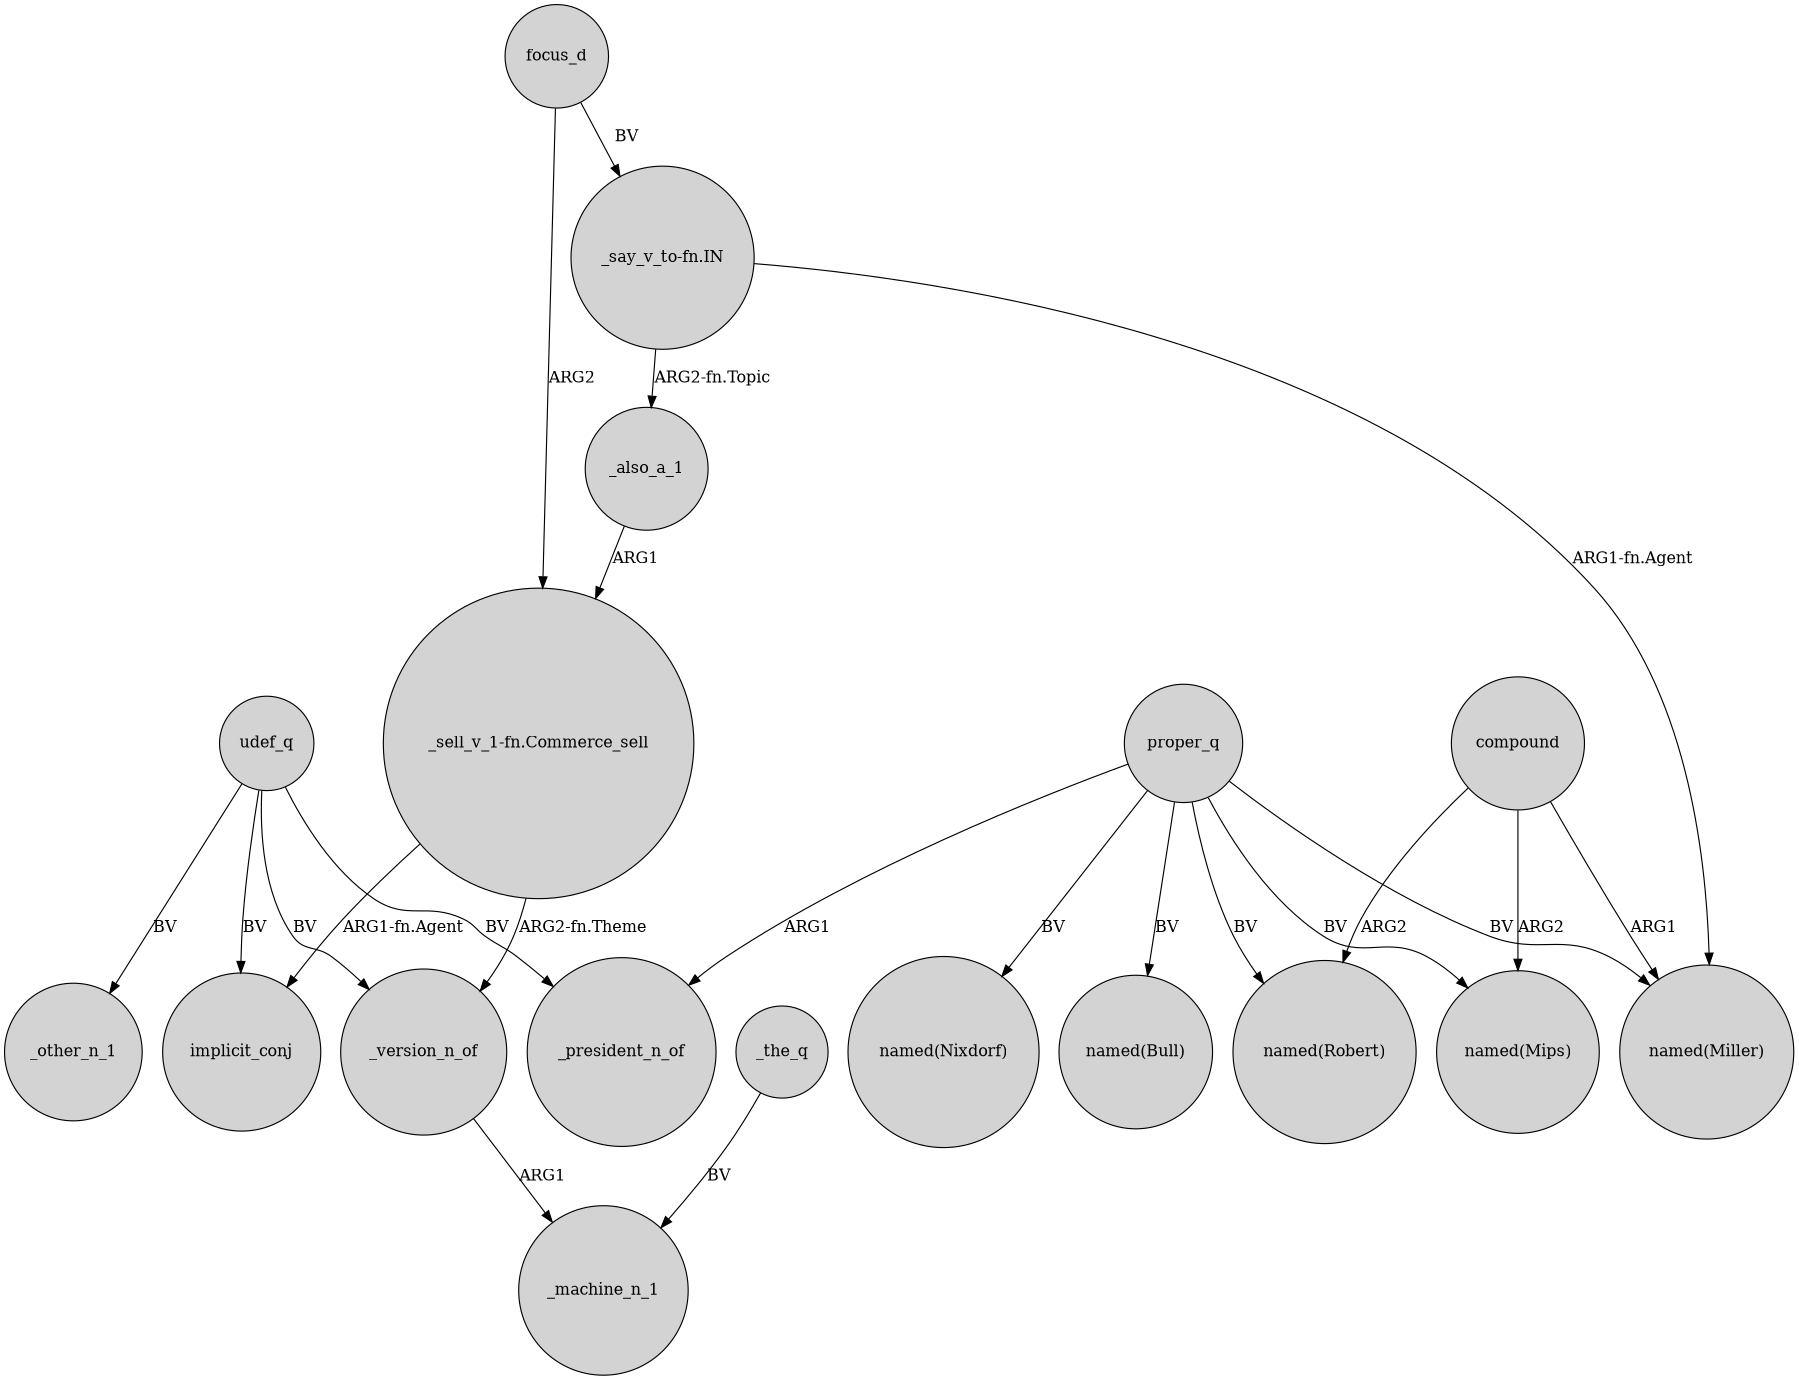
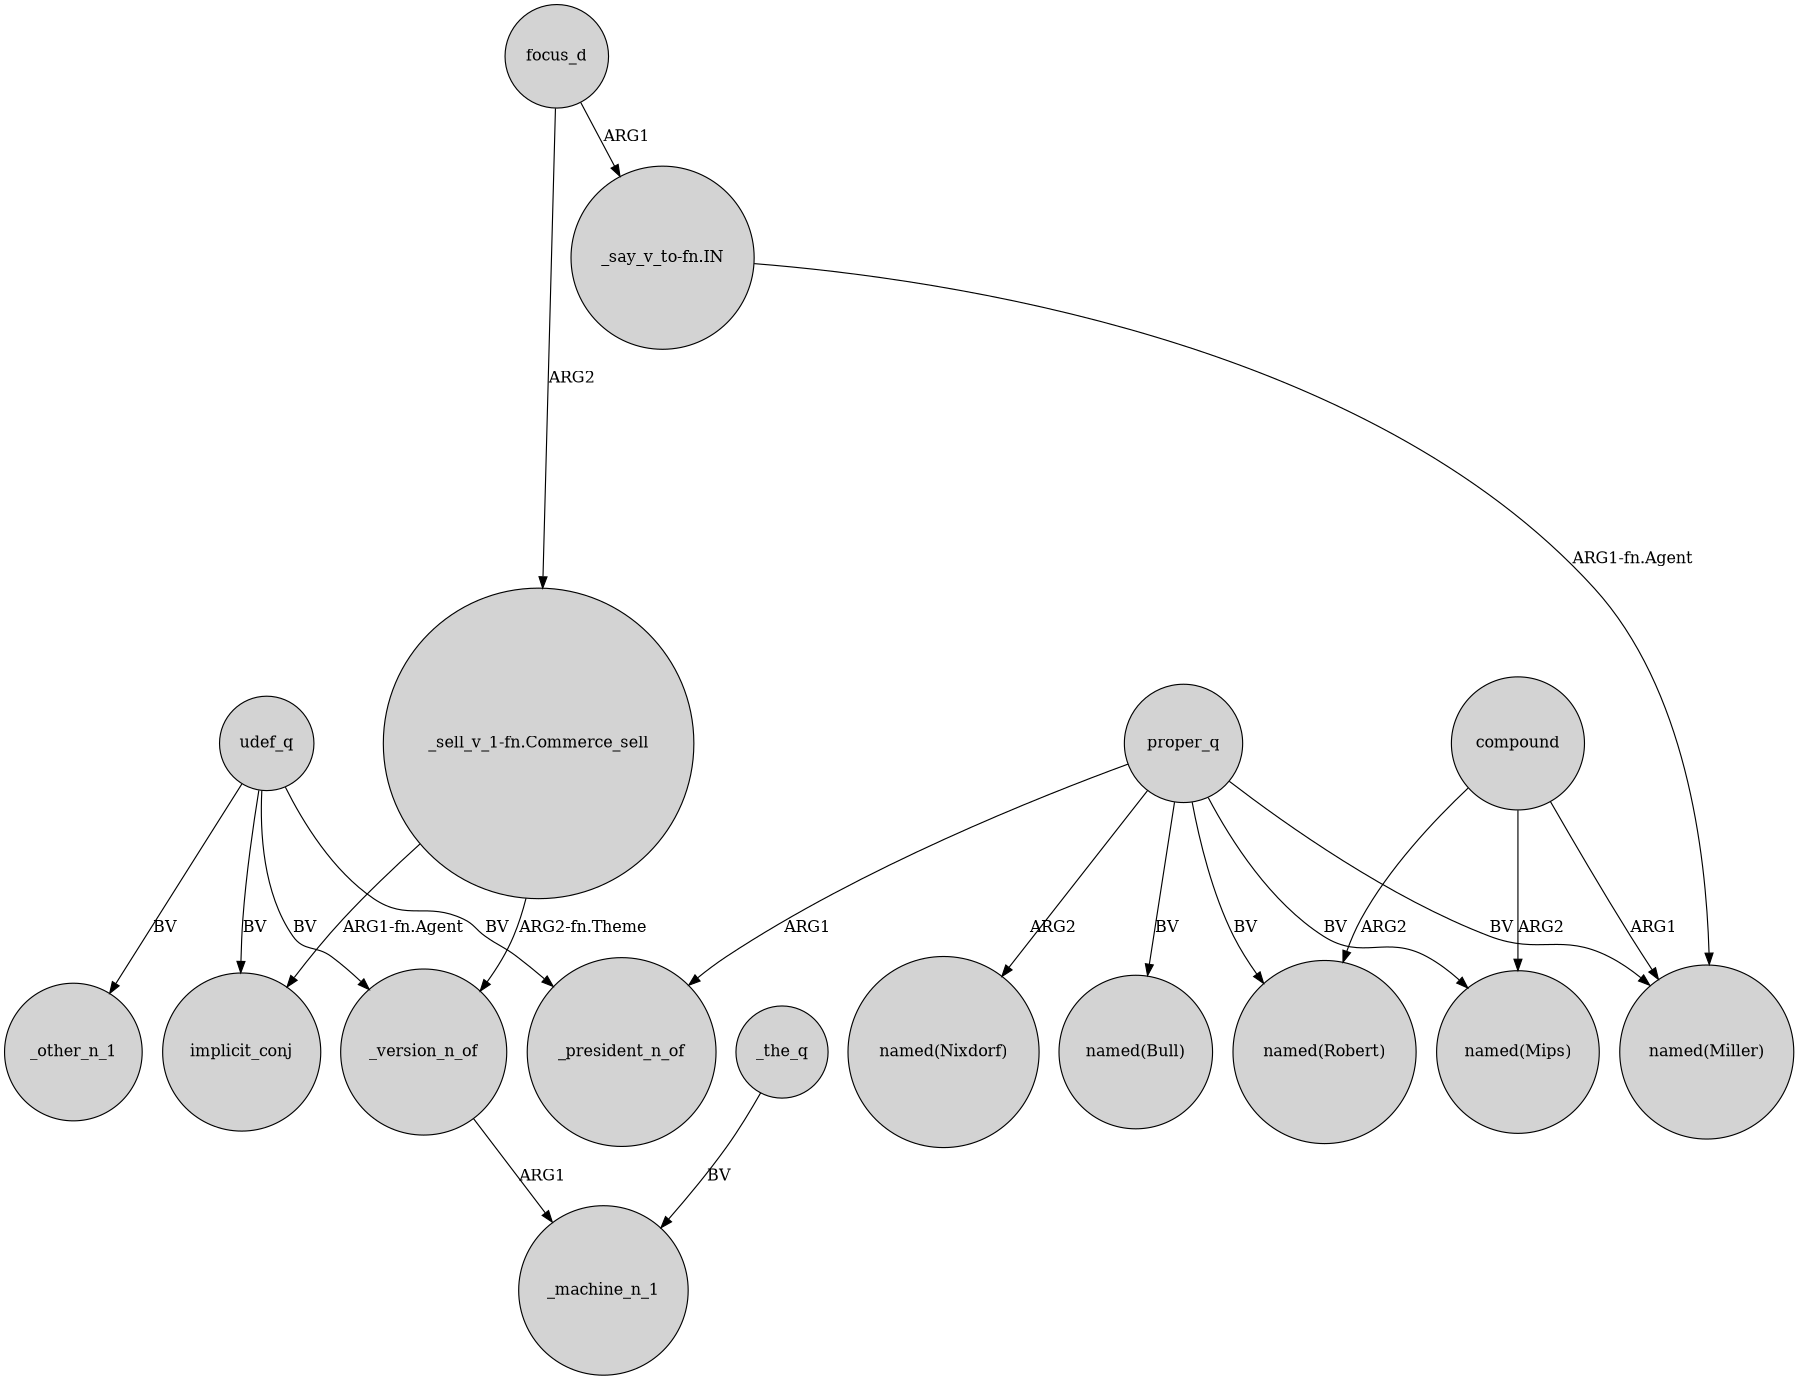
(627, 137) -> (627, 137)
(647, 469) -> none
(1053, 928) -> (1053, 928)
